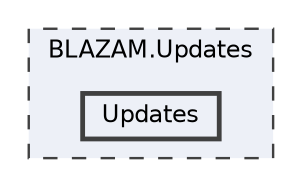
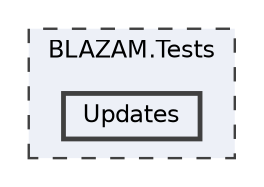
(151, 52) -> (132, 52)
